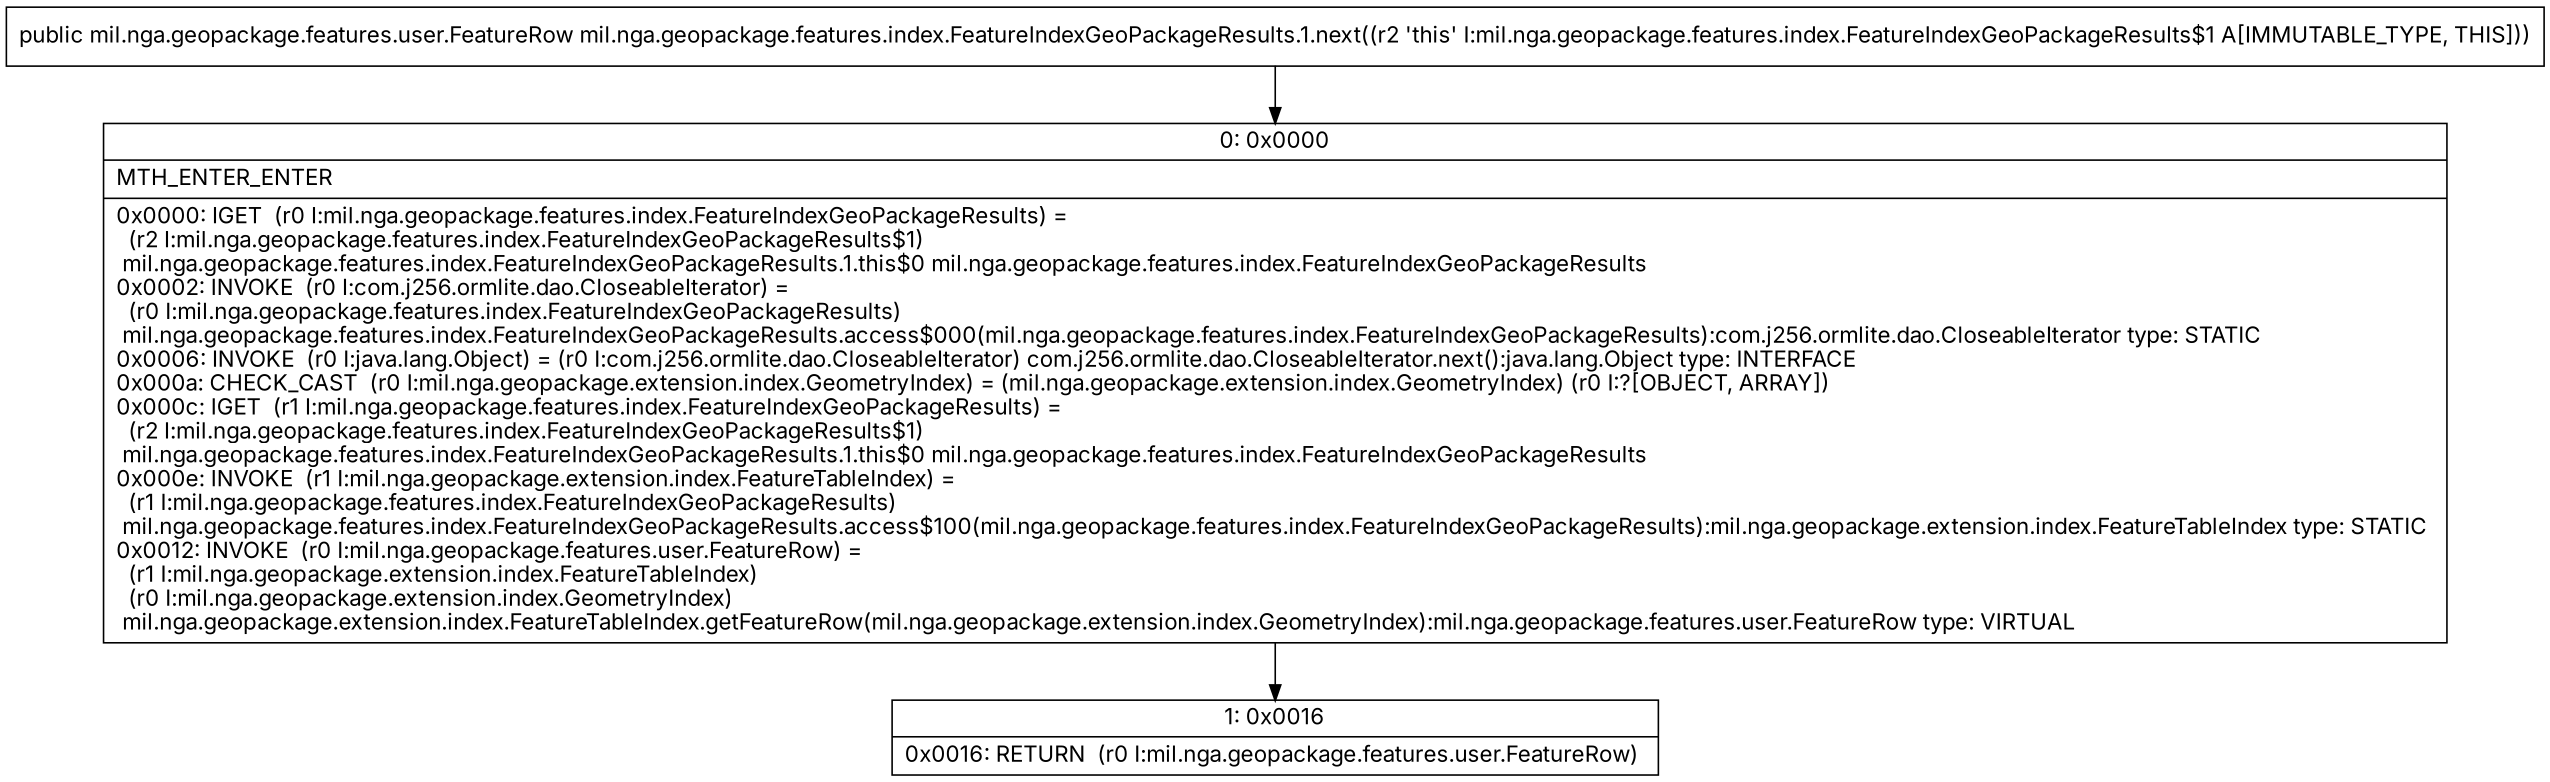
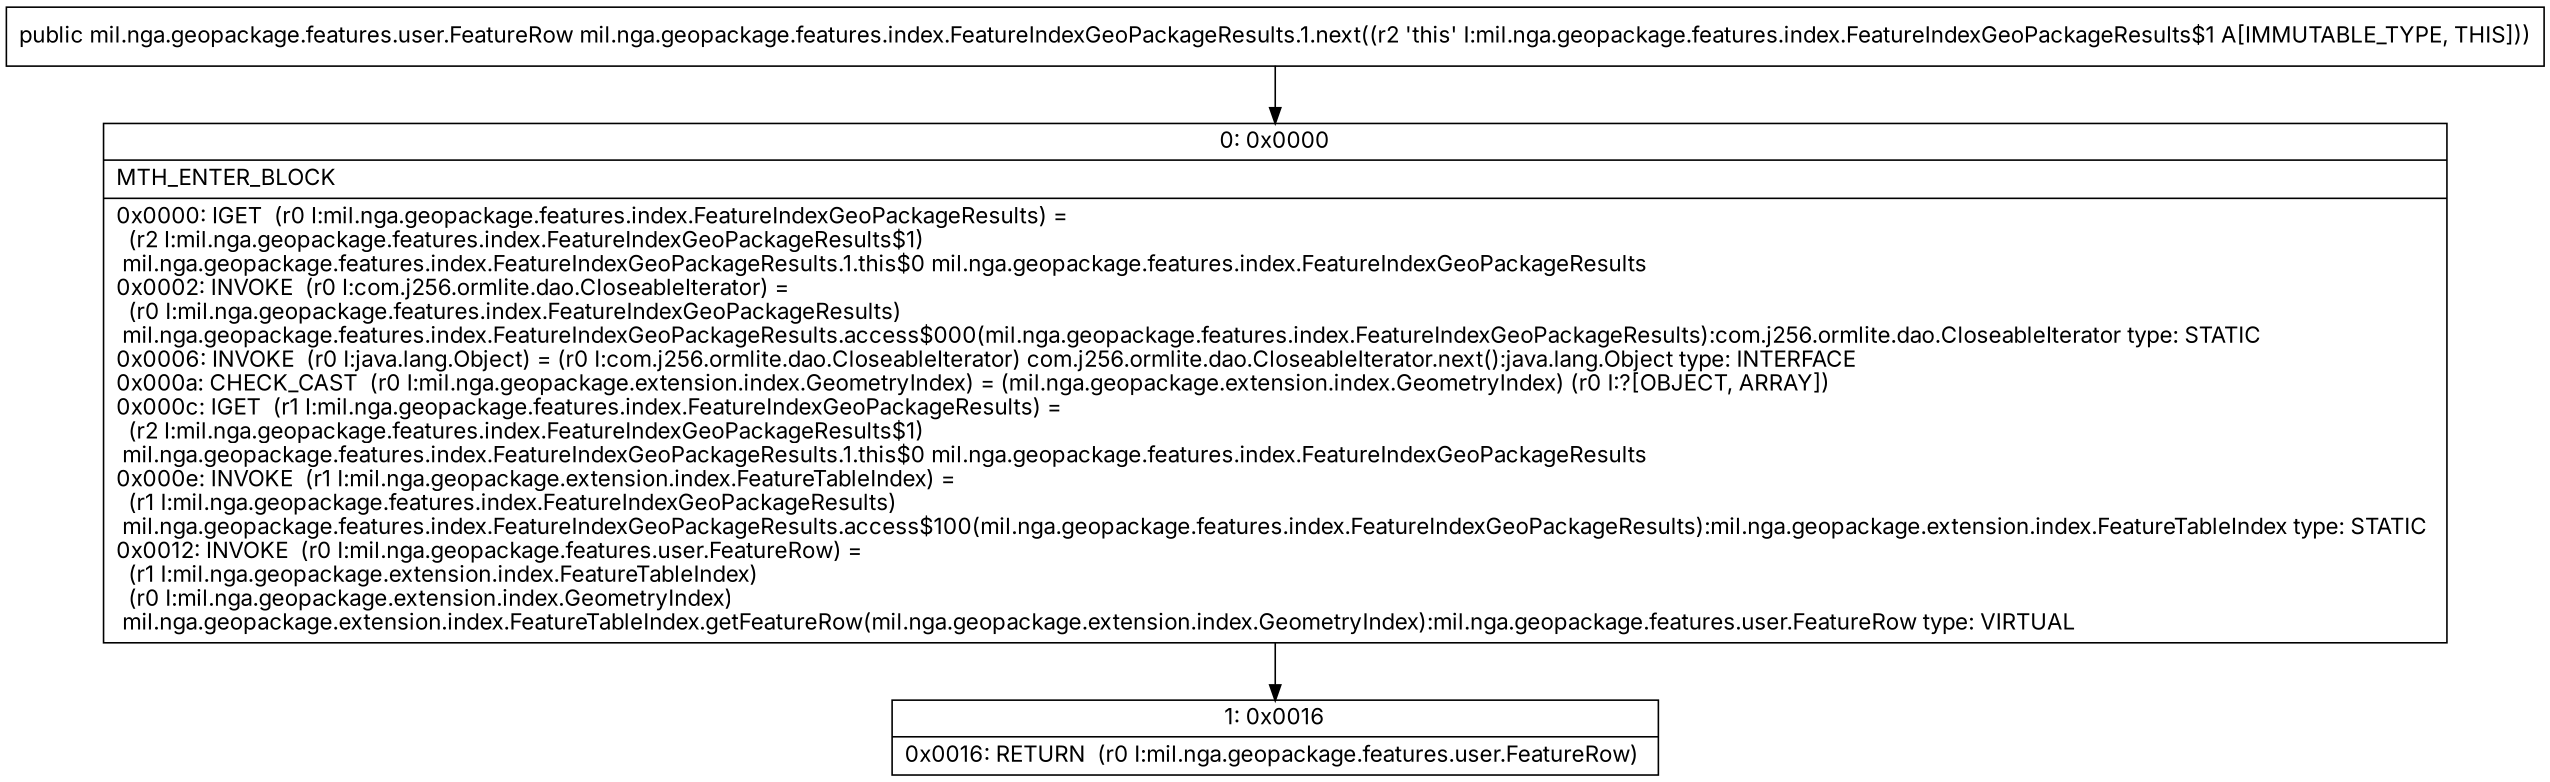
(225, 178) -> (227, 178)
